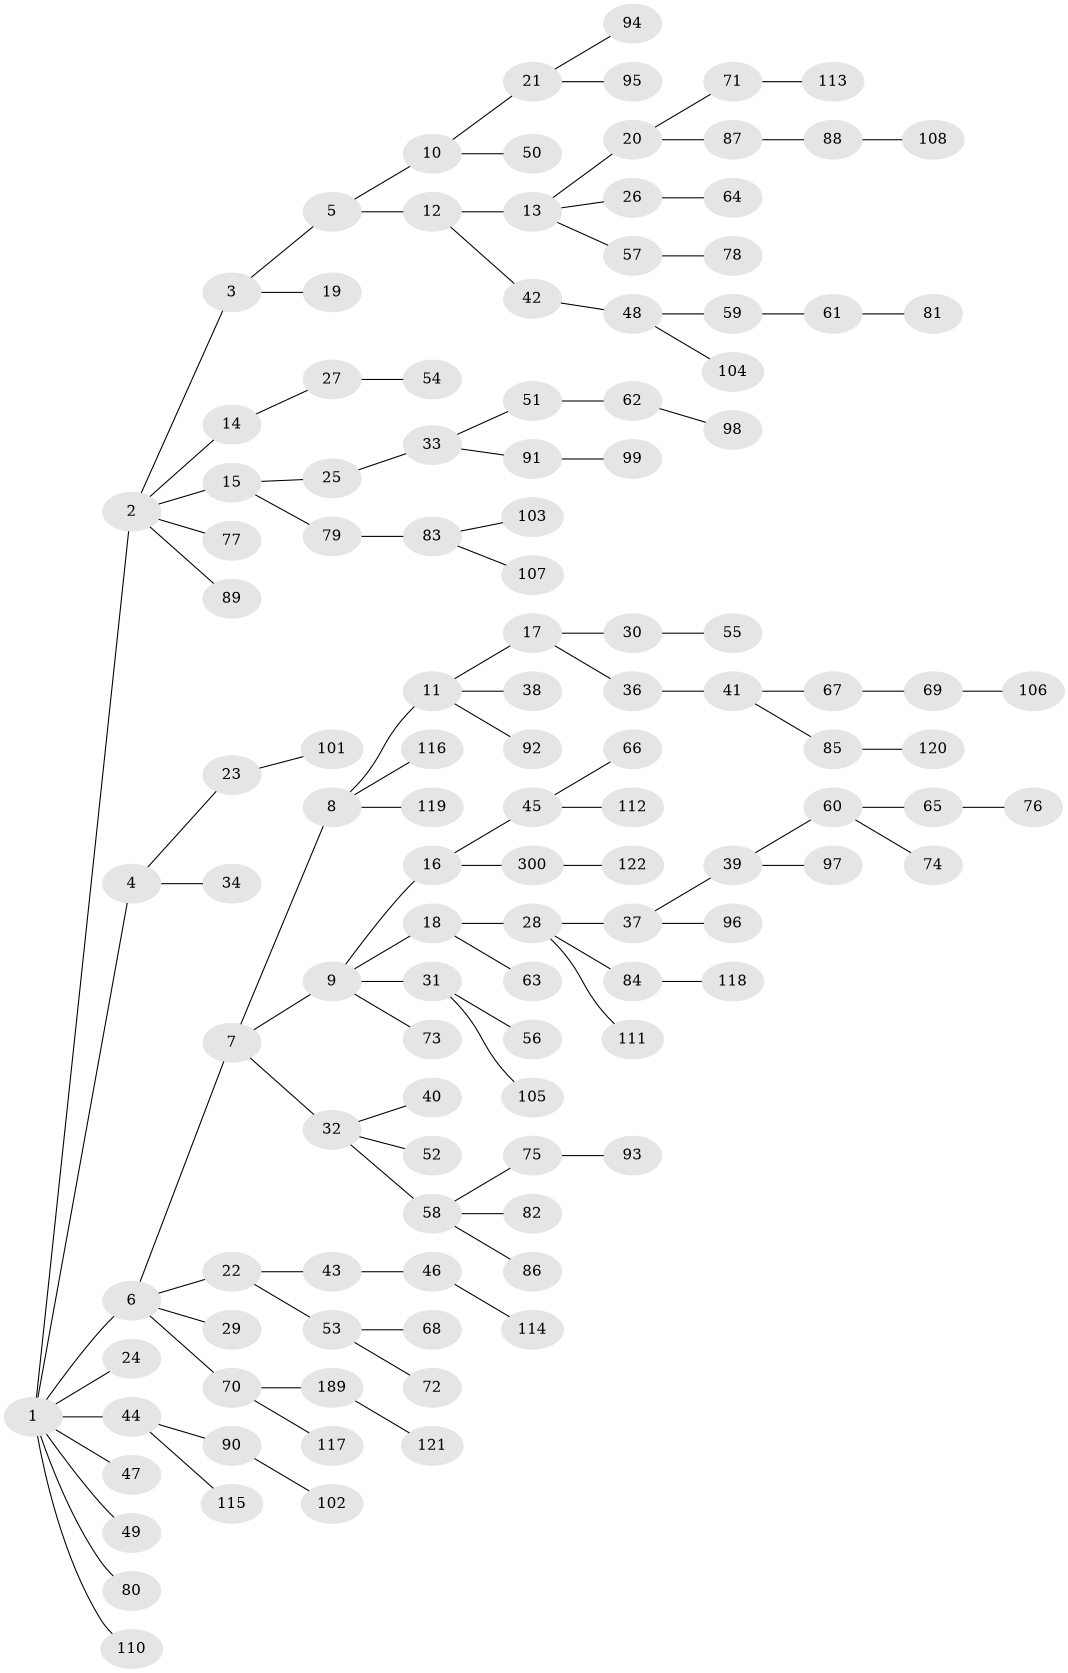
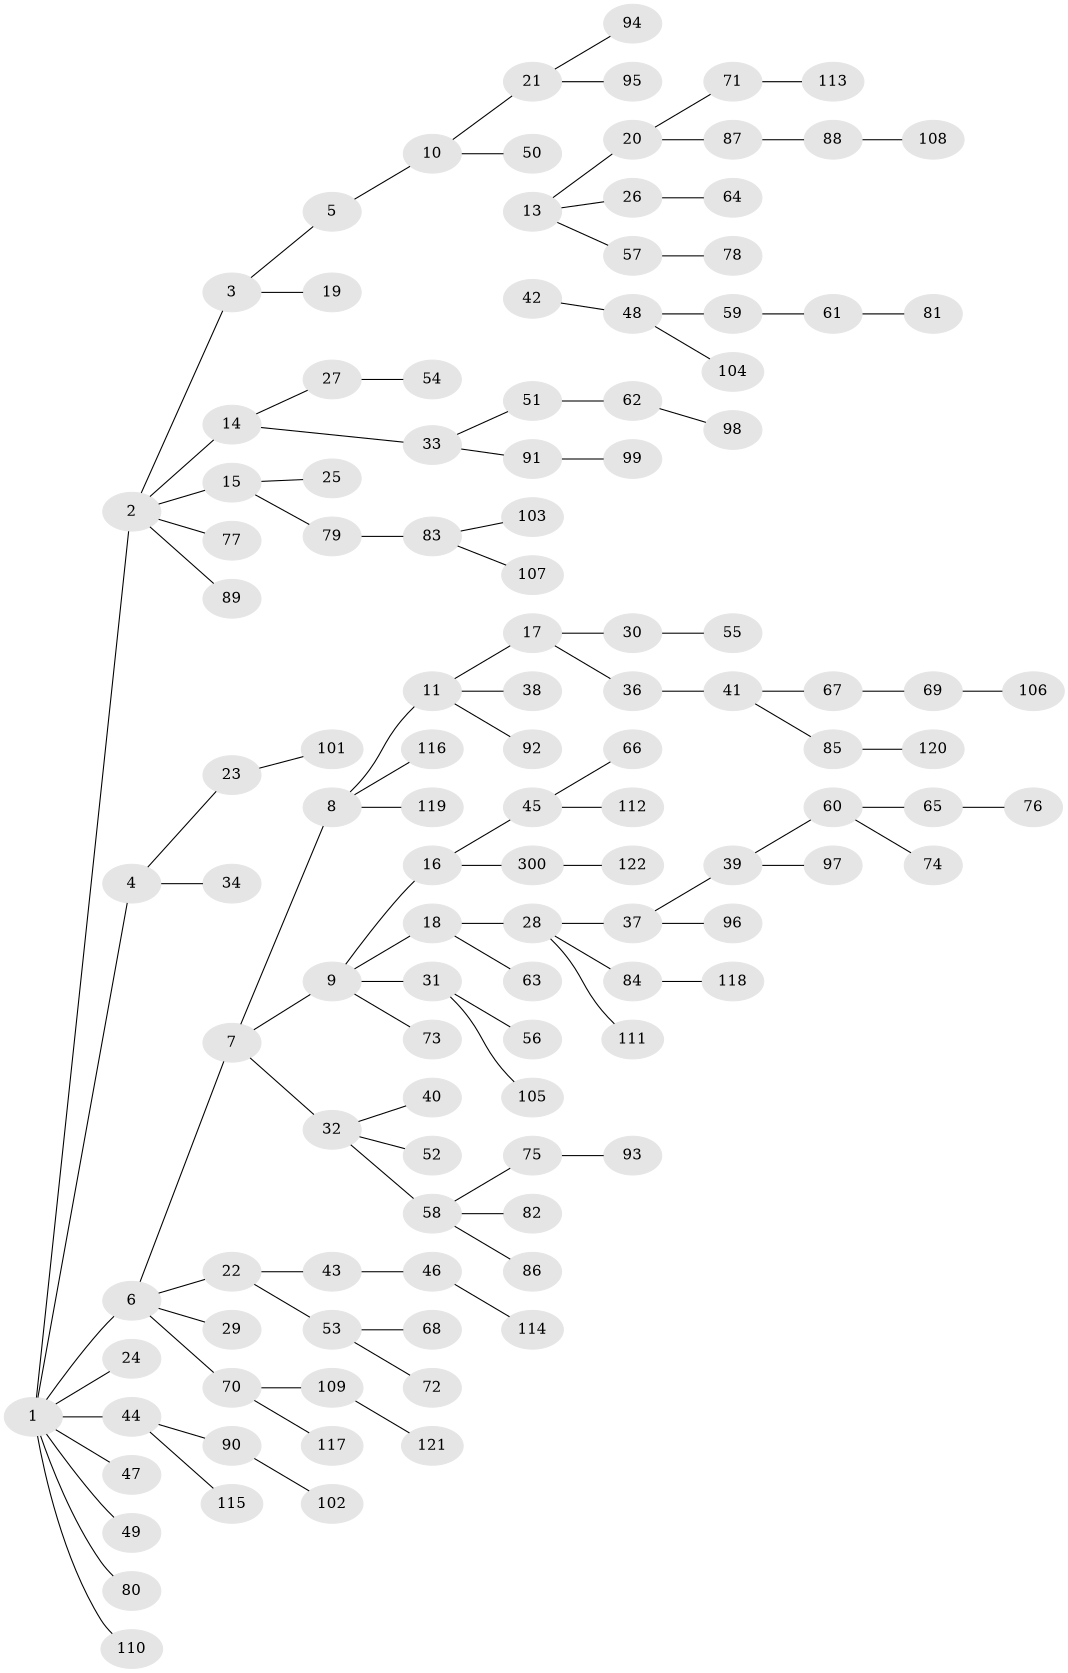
(432, 212) -> none
(382, 462) -> (332, 435)
(332, 1388) -> (332, 1388)
